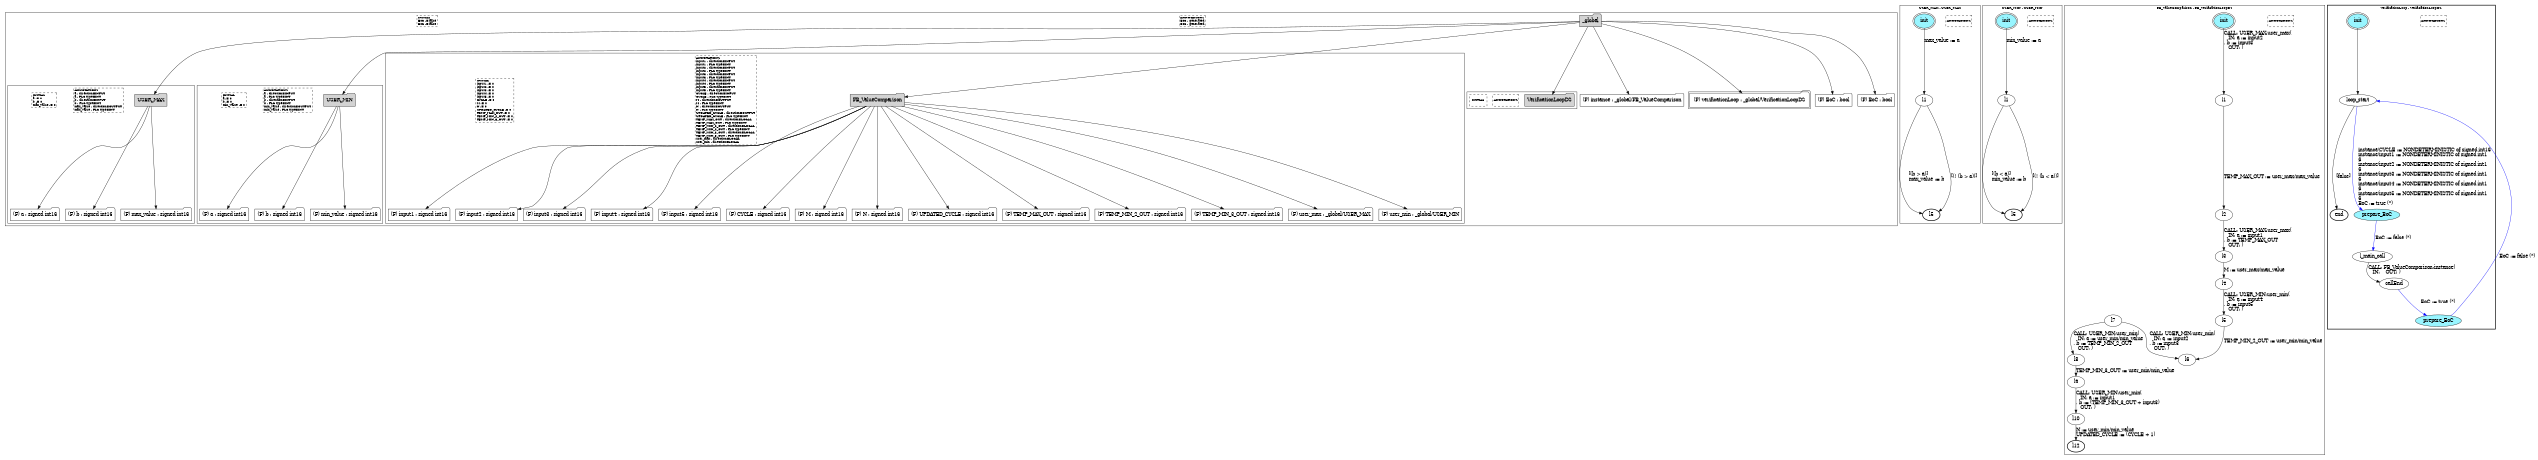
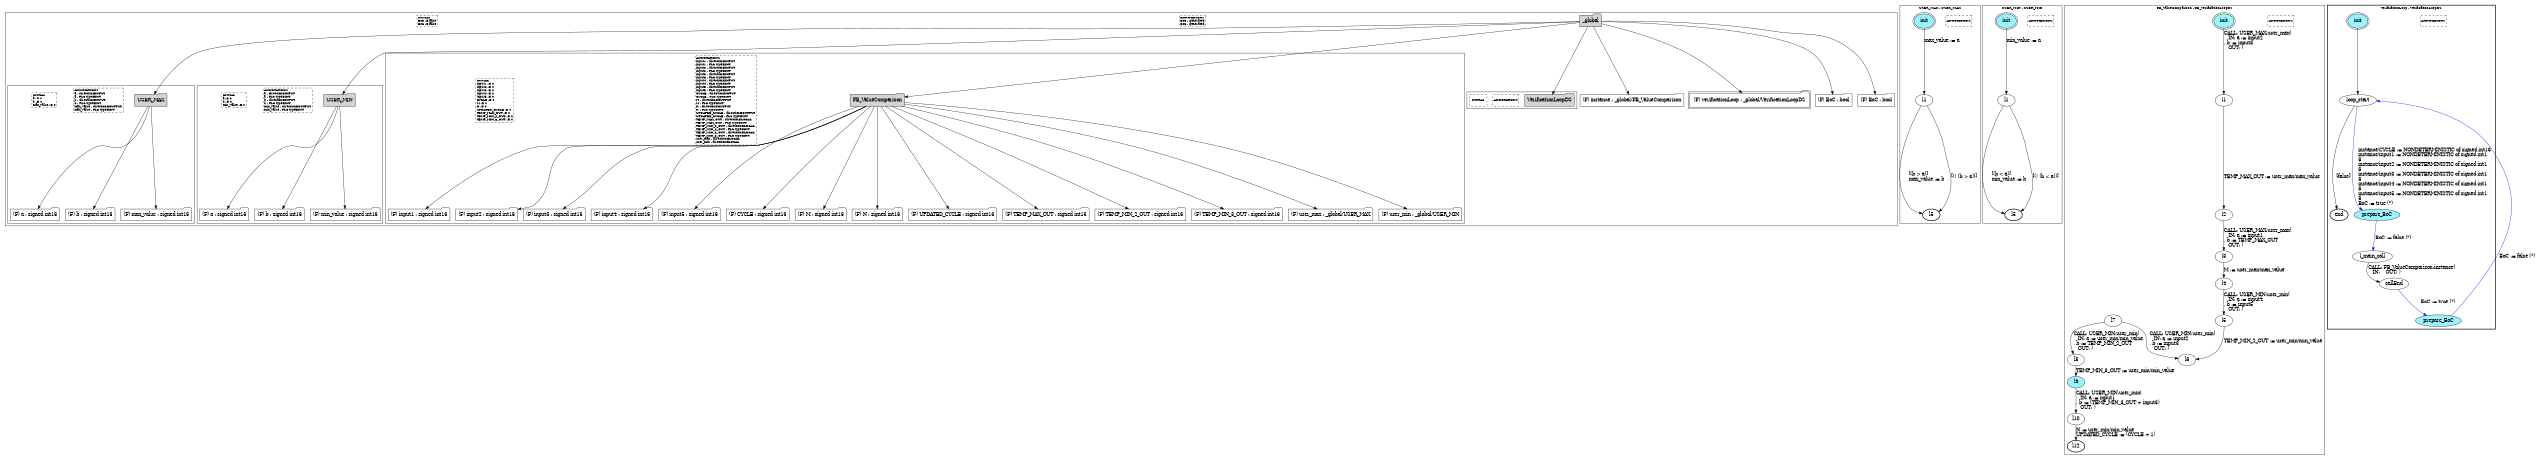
(2076, 382) -> (2076, 382)
